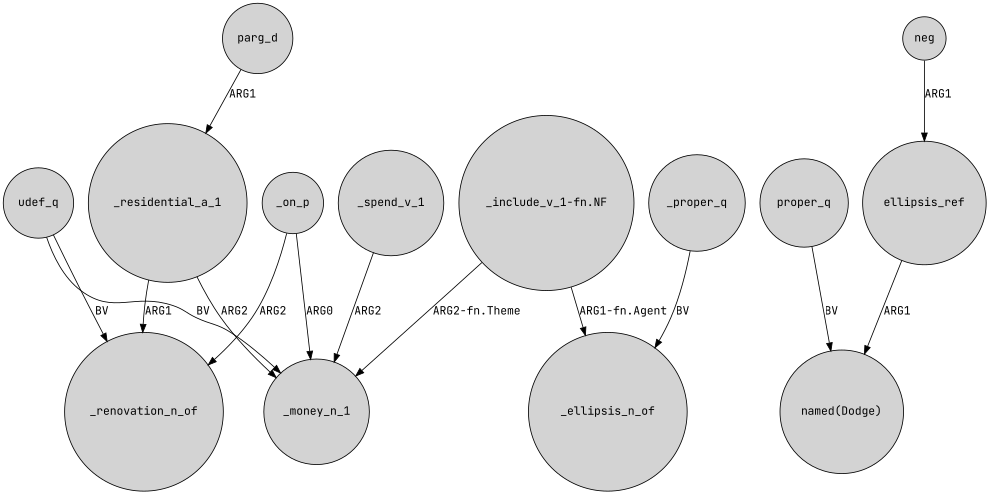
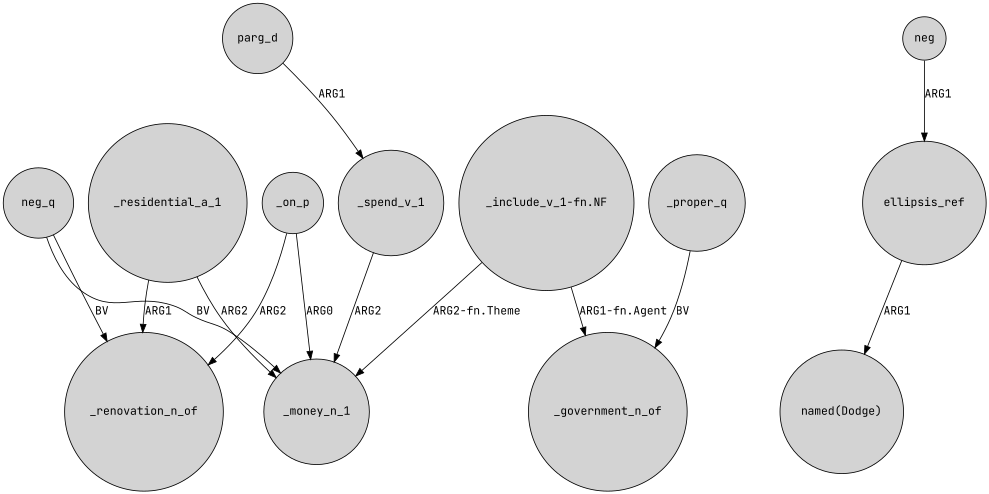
(225, 98) -> (323, 105)
(38, 203) -> (38, 203)
(804, 203) -> none
(608, 412) -> (608, 412)
